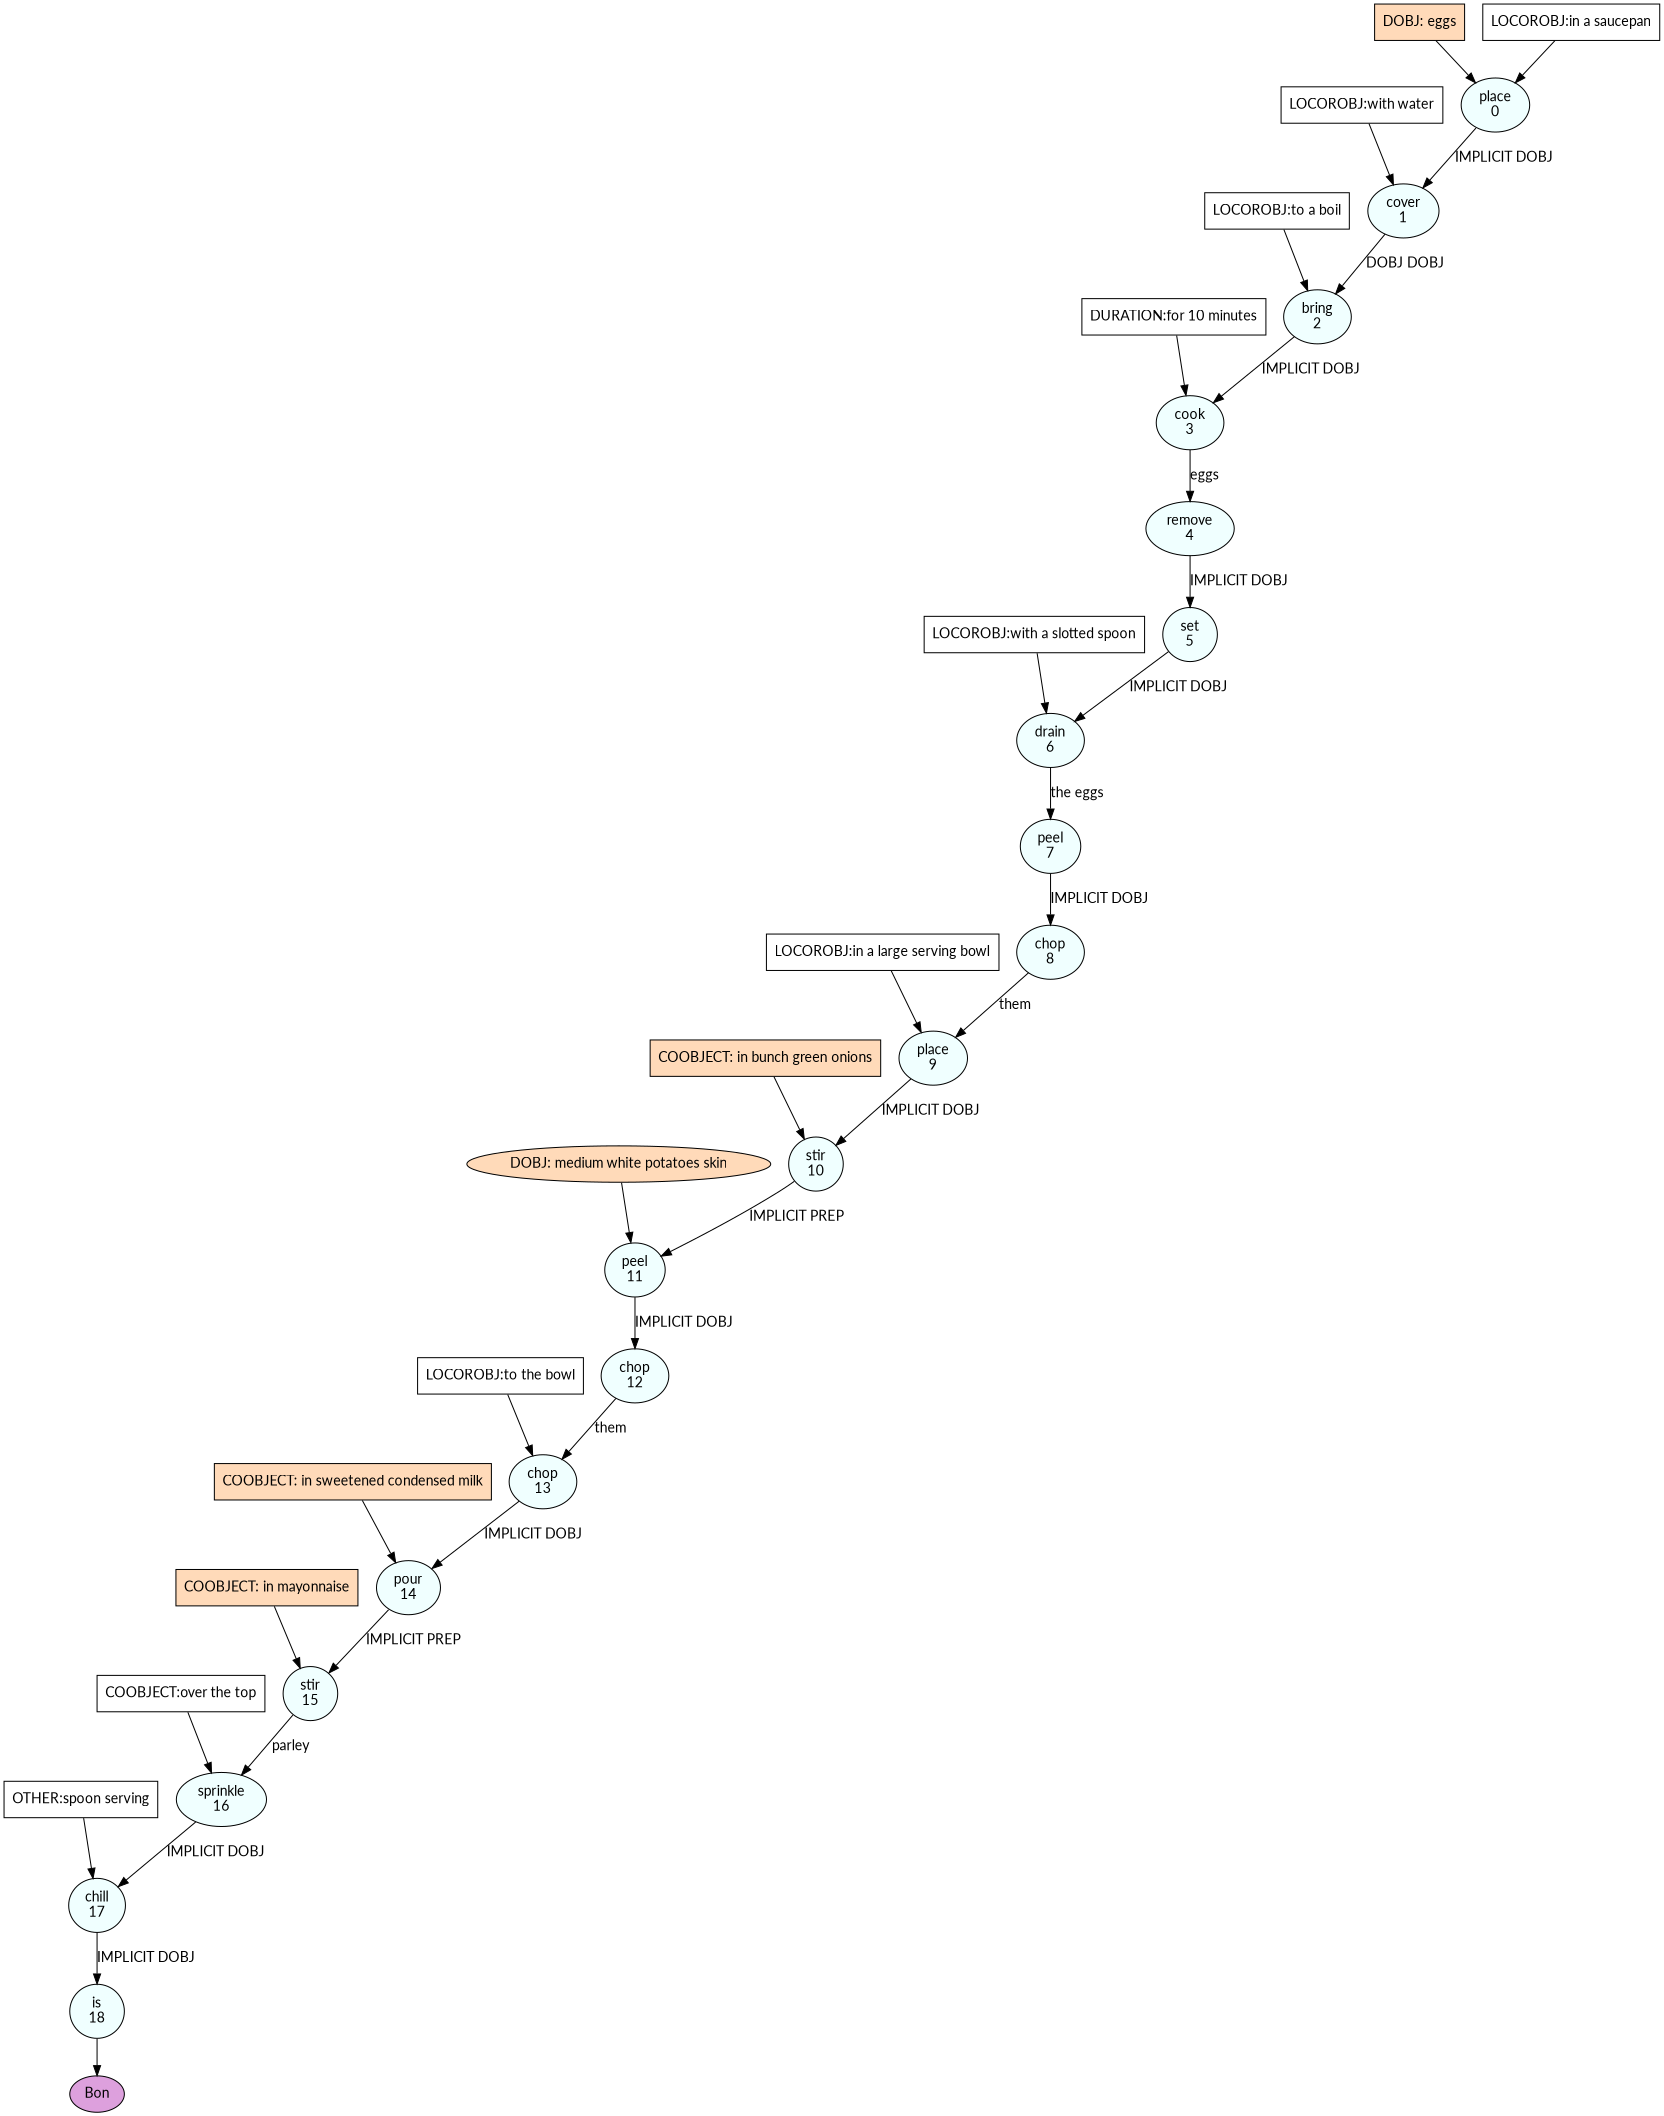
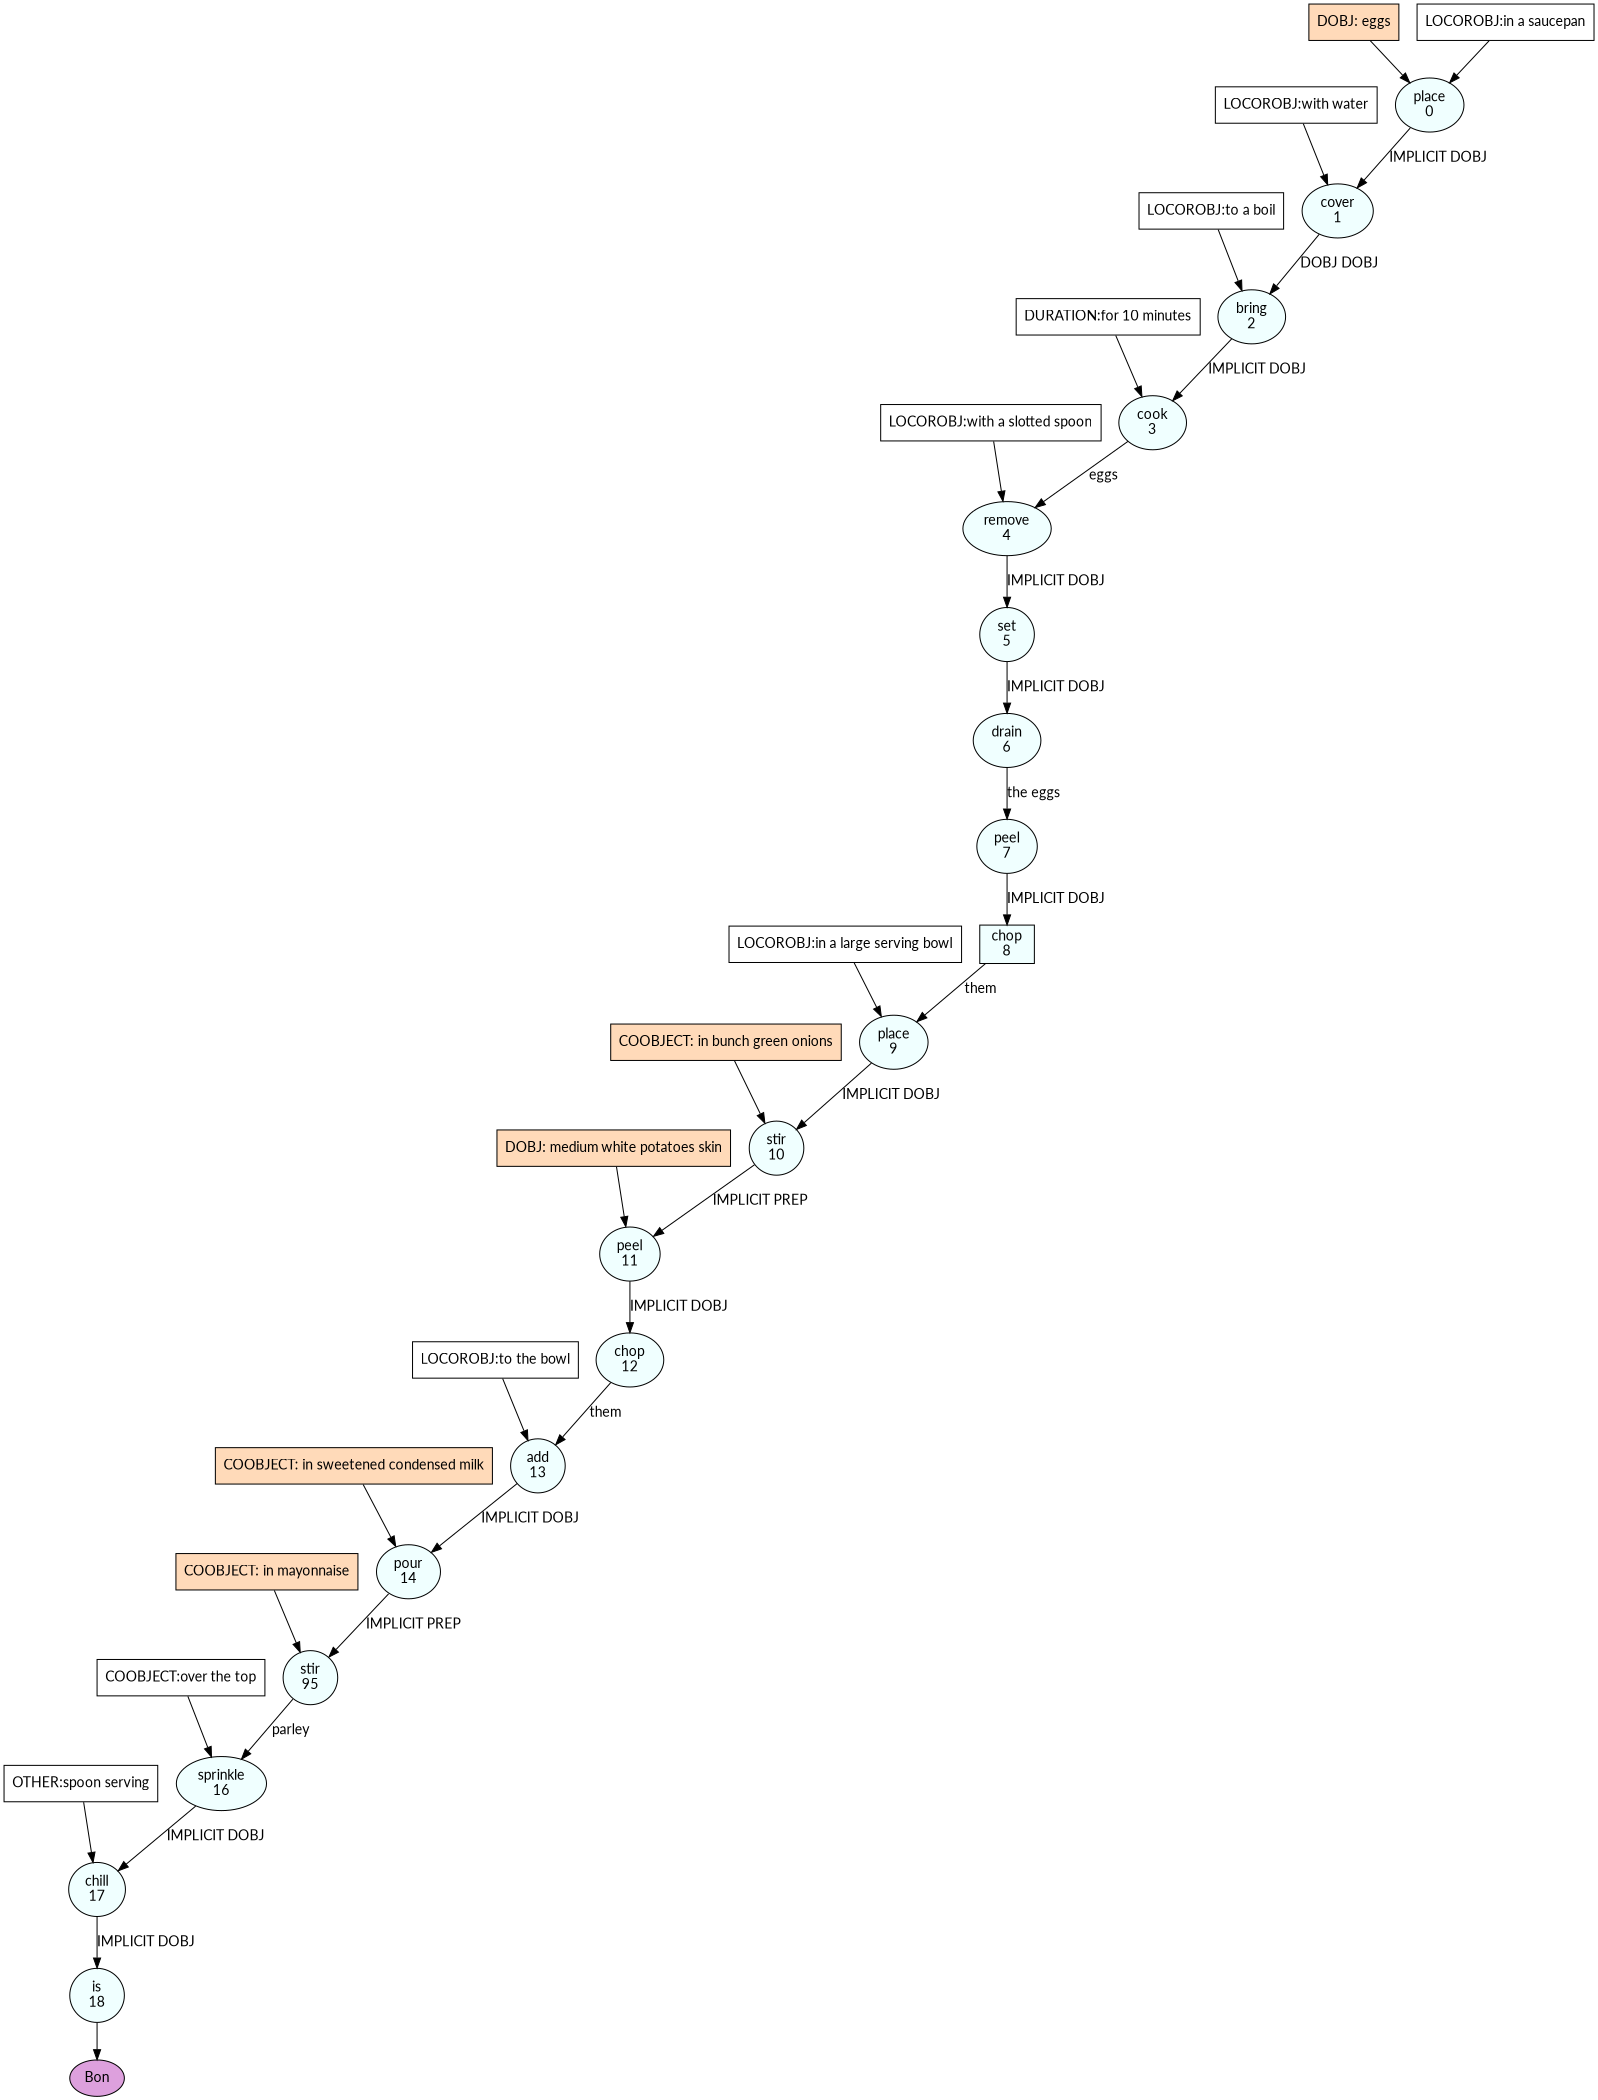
(1041, 678) -> (998, 466)
(1051, 952) -> (1007, 944)
(619, 1164) -> (614, 1148)
(543, 1482) -> (538, 1466)
(310, 1694) -> (310, 1678)
